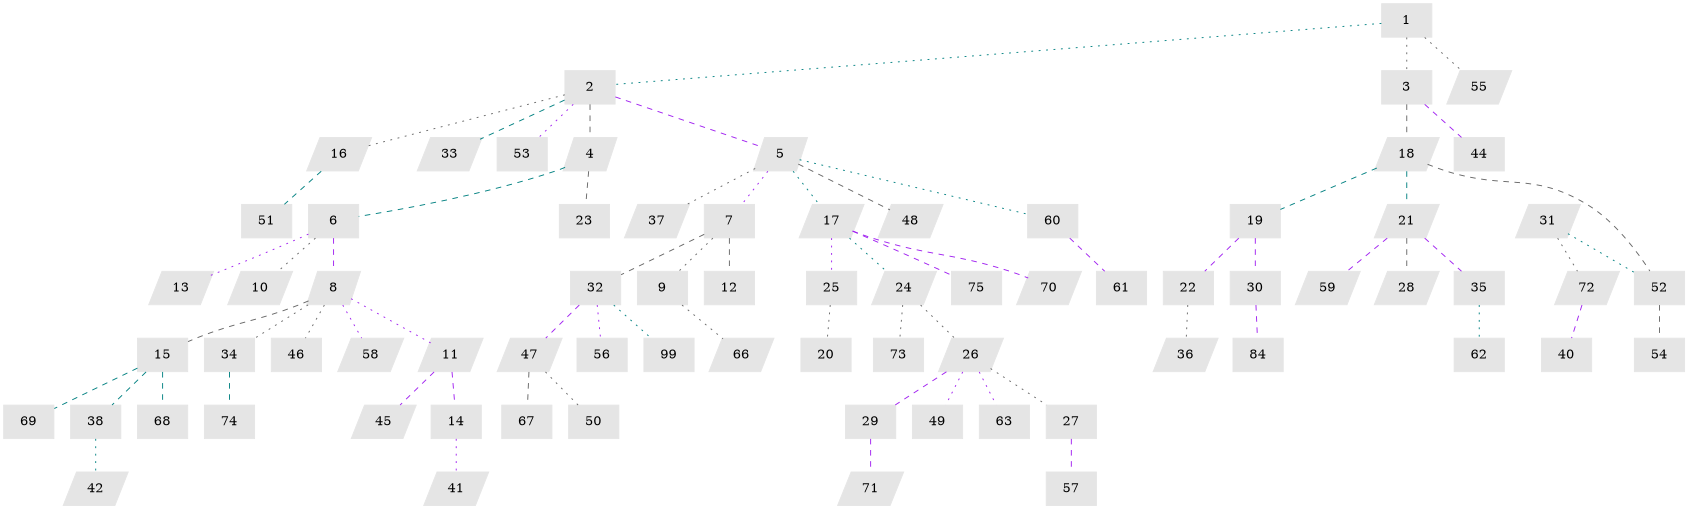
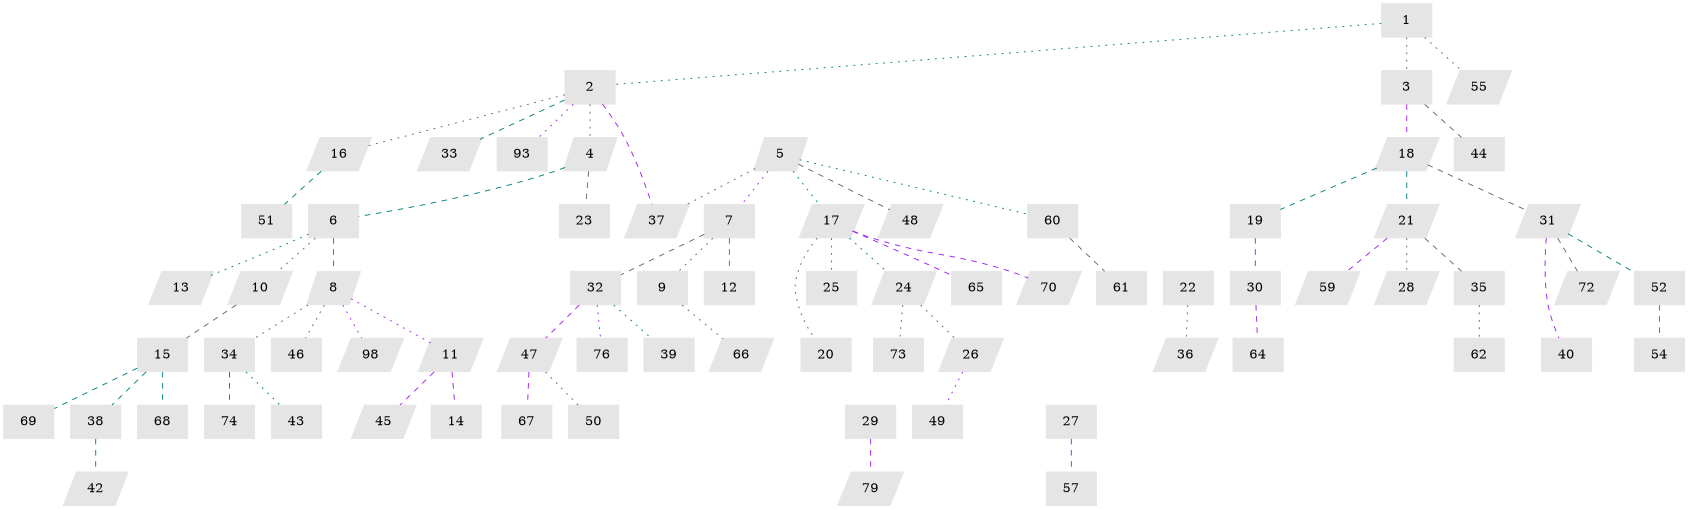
(590, 121) -> (590, 121)
(1407, 121) -> (1407, 121)
(1443, 121) -> (1443, 121)
(689, 122) -> (632, 152)
(522, 154) -> (522, 154)
(1554, 189) -> (1477, 188)
(1601, 253) -> (1601, 253)
(260, 255) -> (260, 255)
(1087, 255) -> (1087, 255)
(1222, 255) -> none
(1407, 255) -> (1407, 255)
(1443, 255) -> (1443, 255)
(1568, 255) -> (1568, 255)
(977, 288) -> (977, 288)
(248, 321) -> (211, 321)
(829, 322) -> (795, 287)
(1577, 322) -> (1546, 289)
(371, 355) -> (371, 355)
(602, 355) -> (602, 355)
(669, 355) -> (669, 355)
(1258, 355) -> (1258, 355)
(1019, 387) -> none
(528, 388) -> (528, 388)
(921, 388) -> none
none -> (296, 422)
(1004, 422) -> none
(96, 455) -> (96, 455)
(456, 489) -> none
(871, 489) -> (871, 489)
